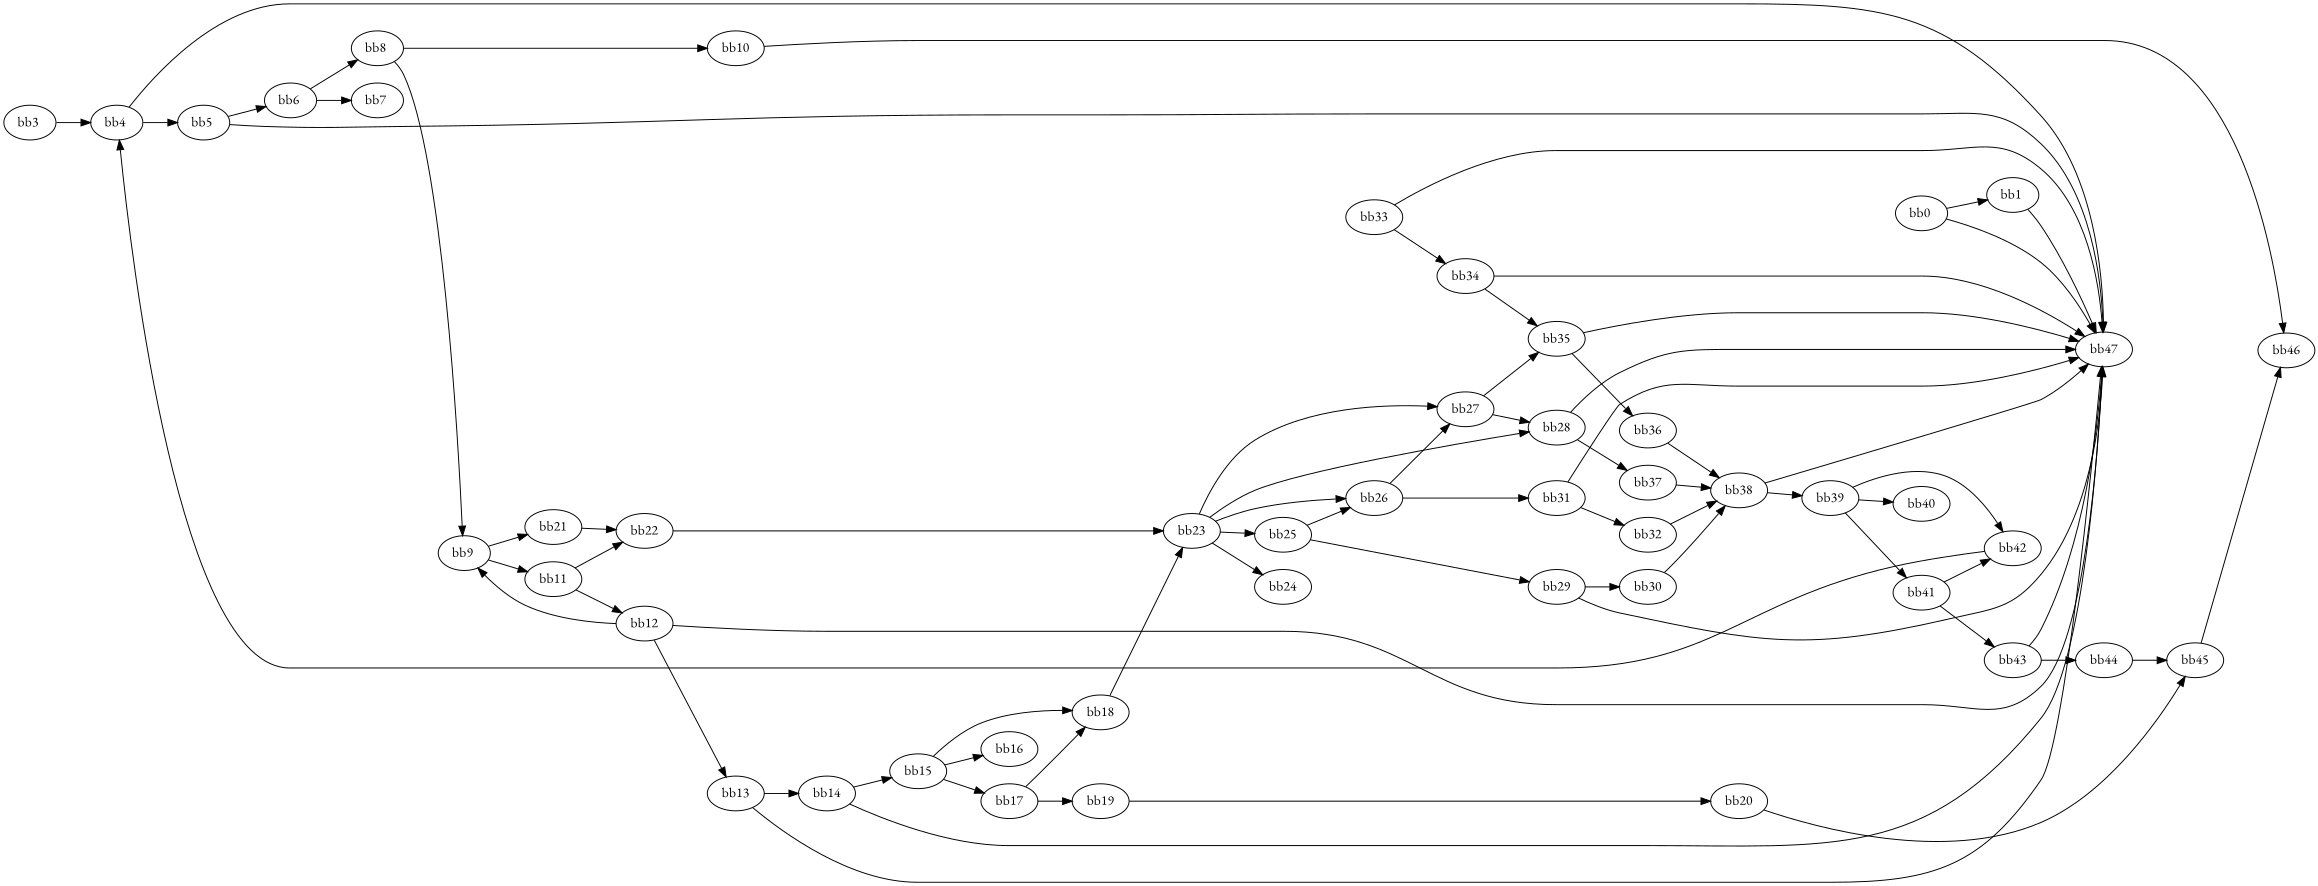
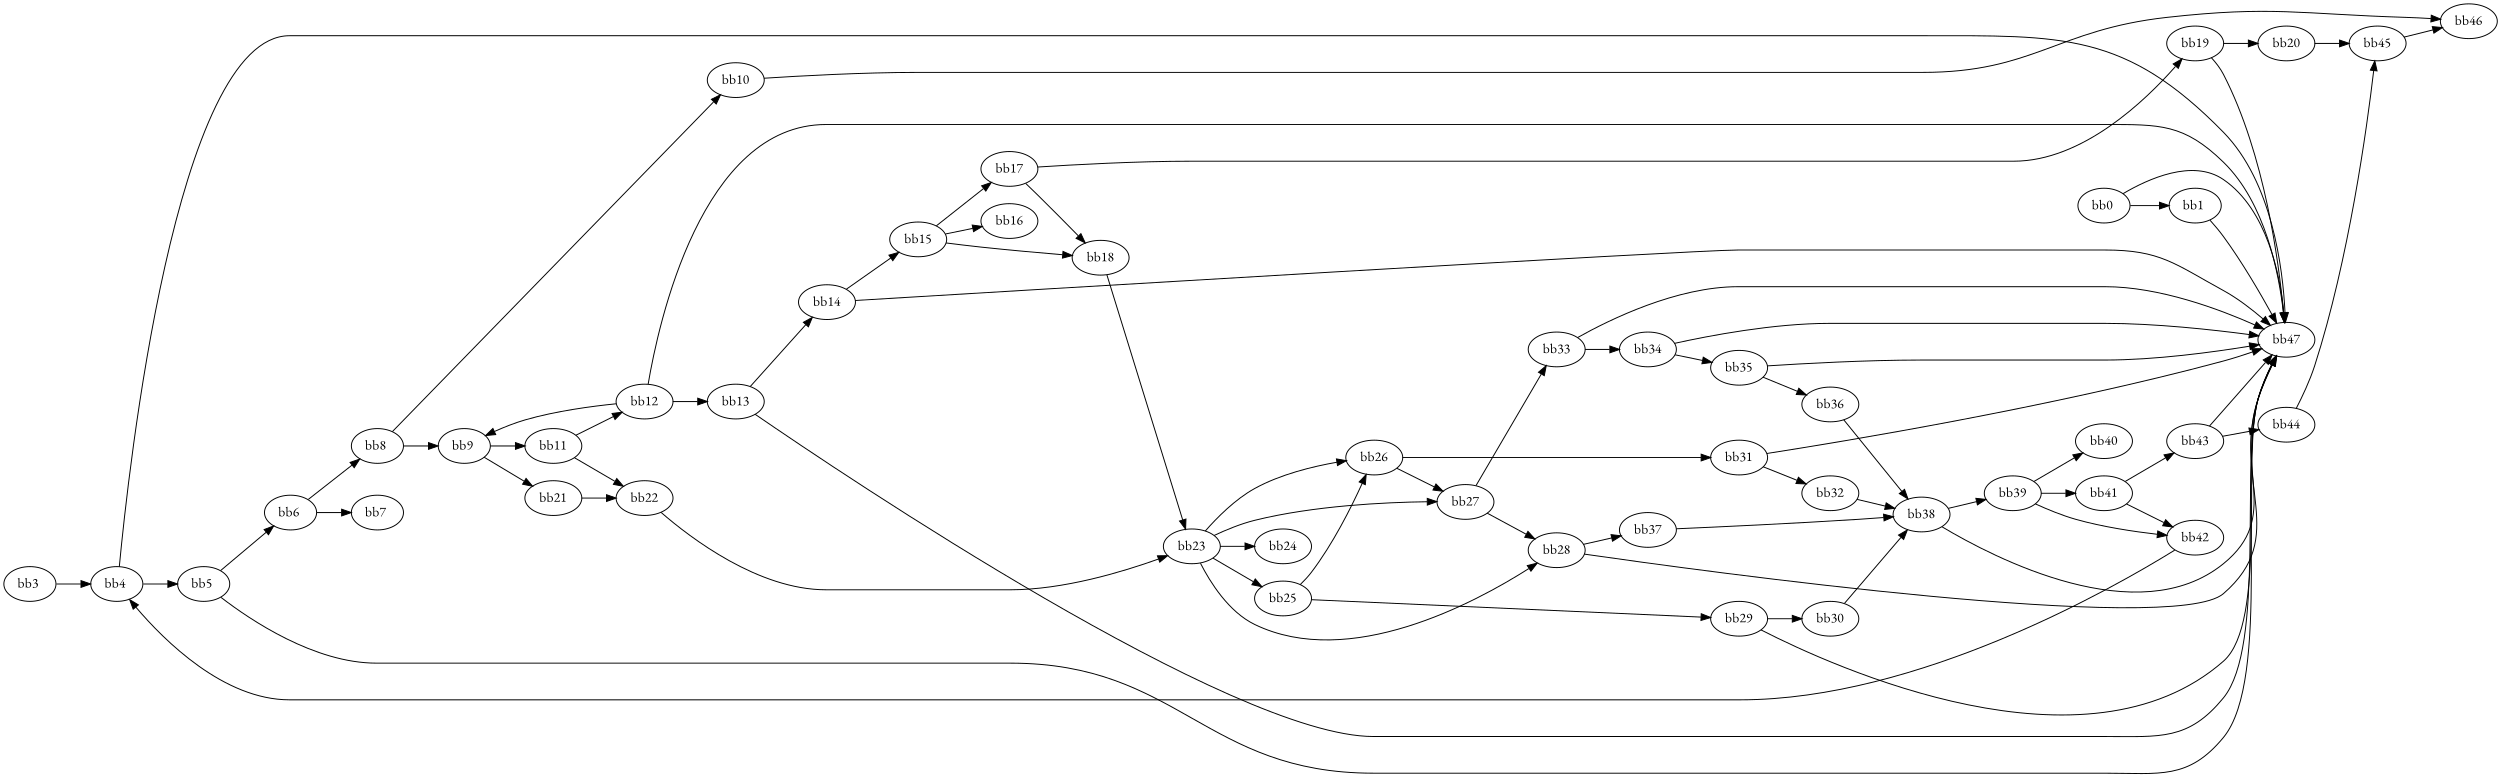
none -> (2260, 174)
(1507, 377) -> (1509, 430)
